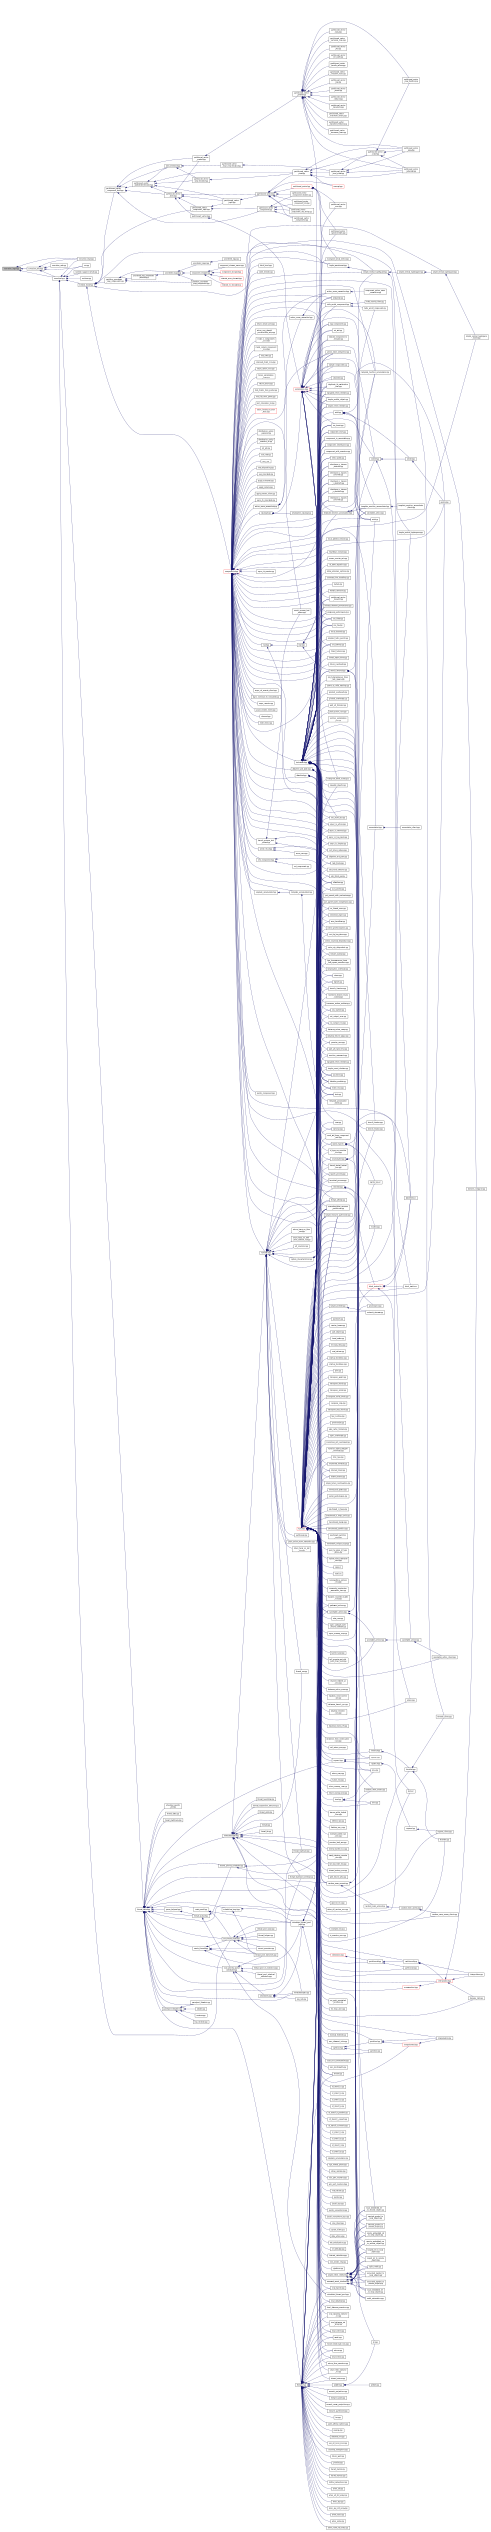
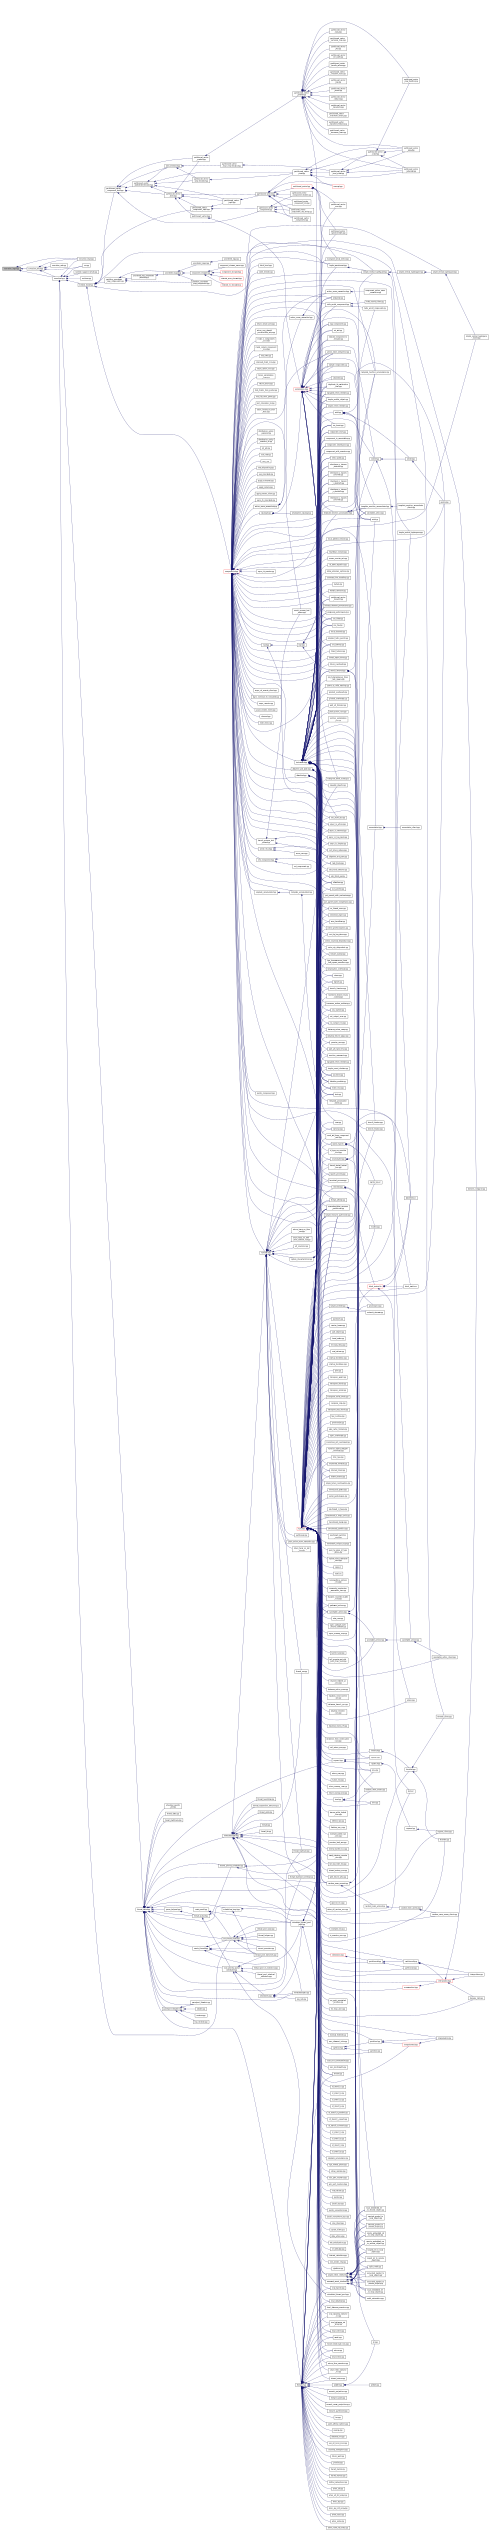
(266, 411) -> (266, 411)
none -> (317, 894)
